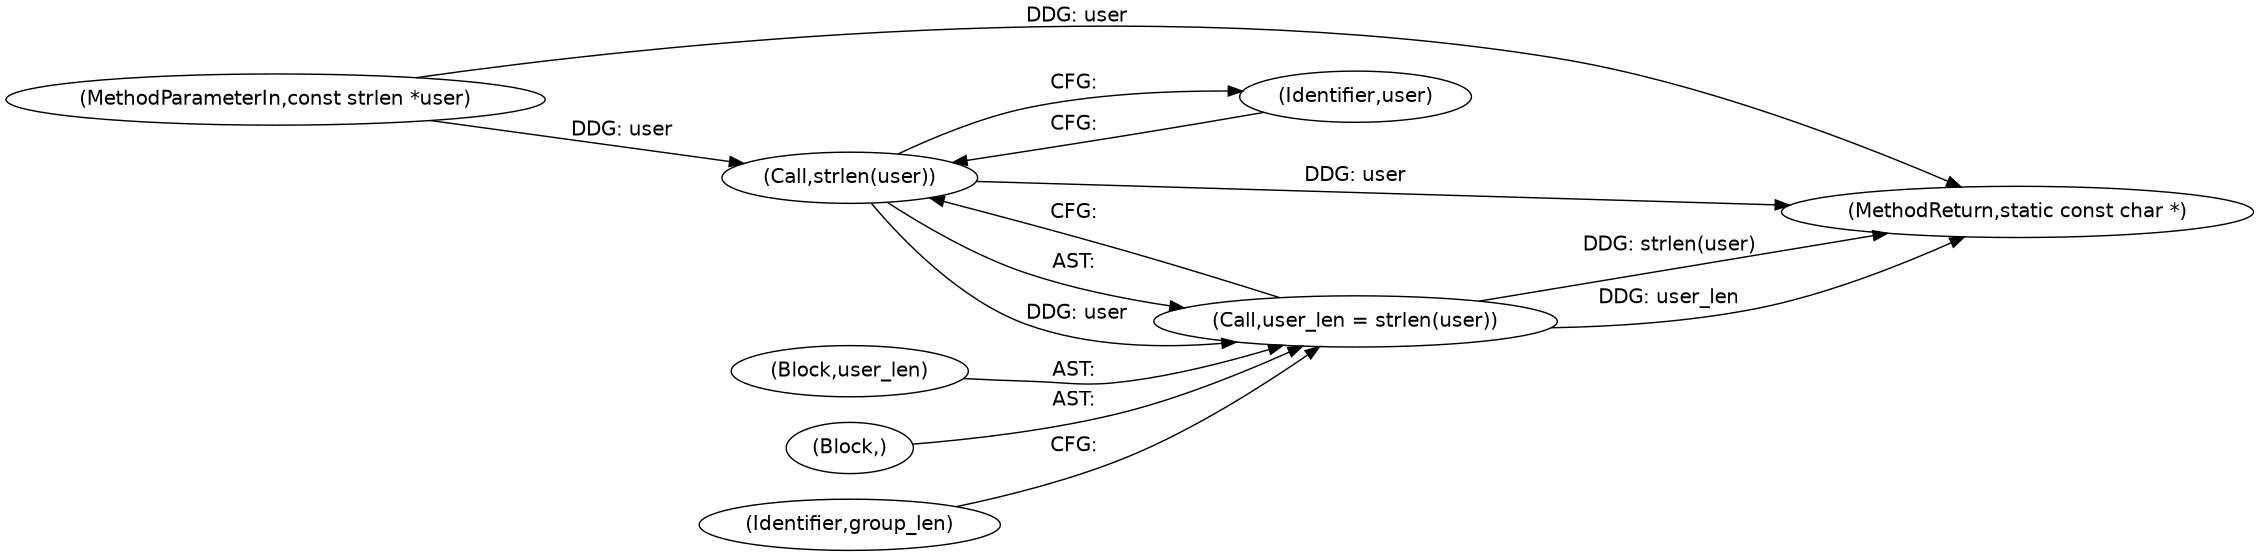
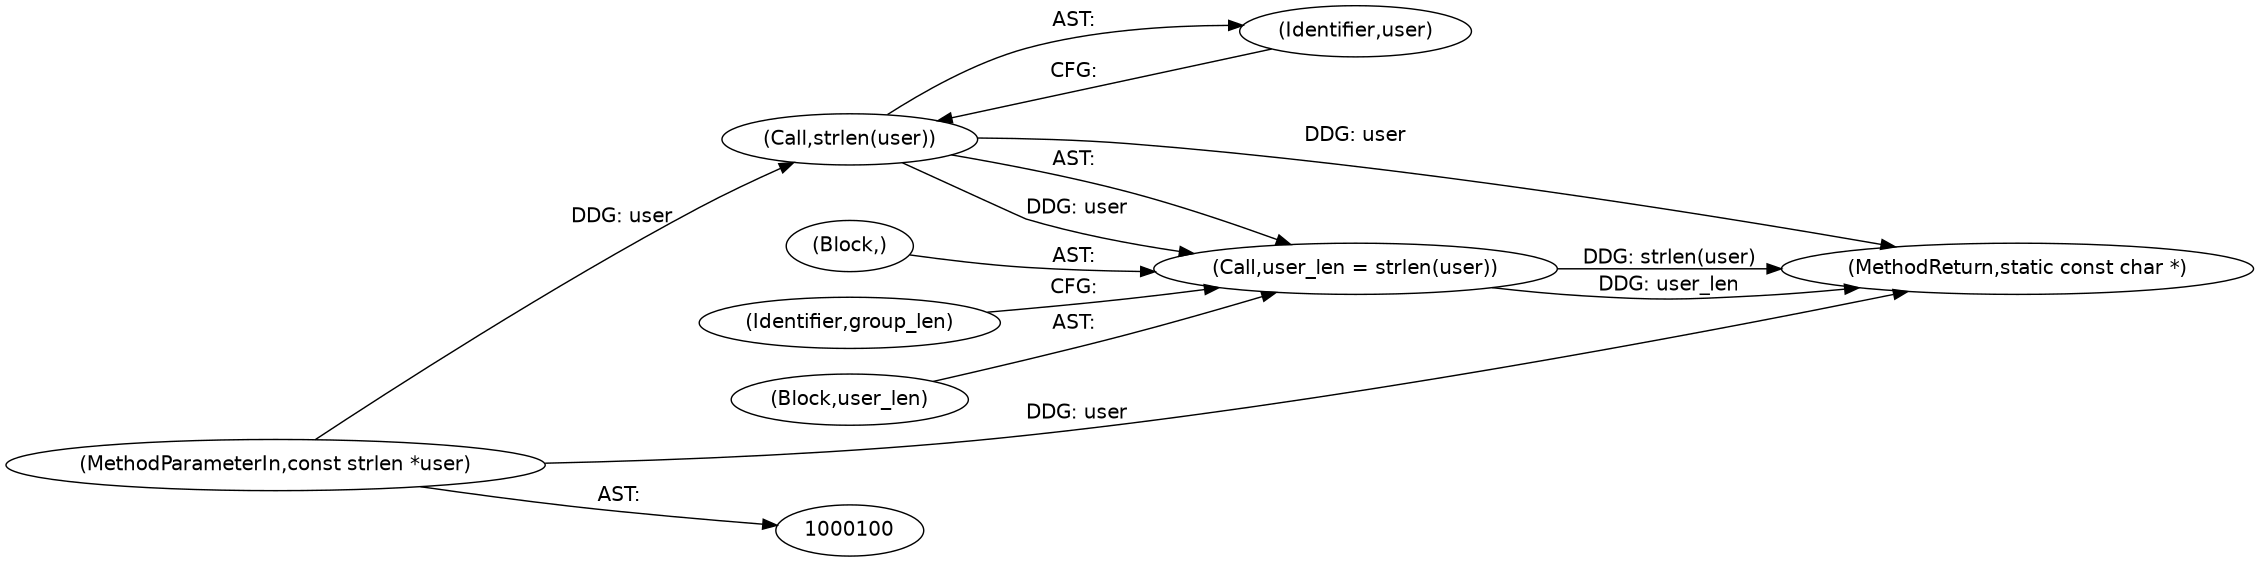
(1077, 83) -> (1077, 21)
(1112, 247) -> none
none -> (850, 530)
